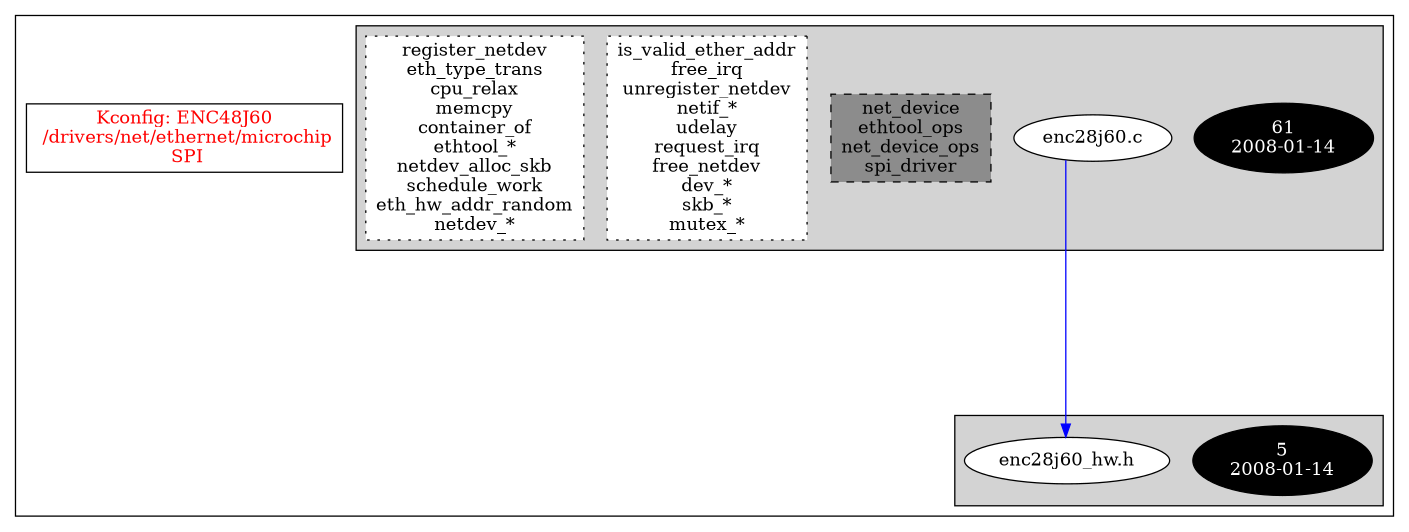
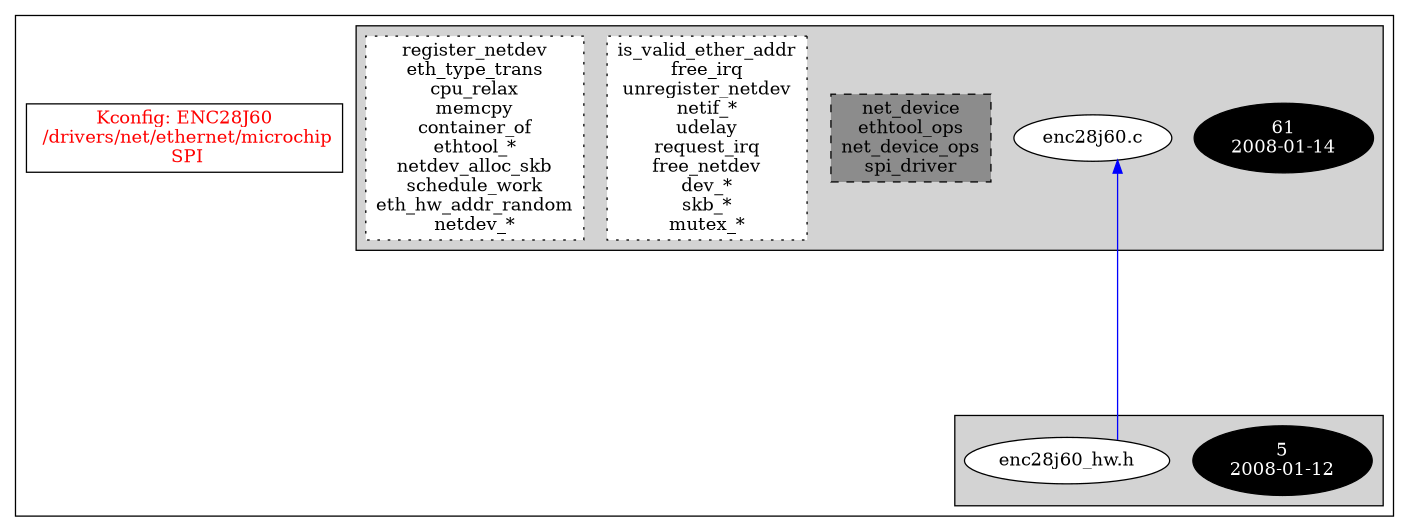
(185, 138) -> (185, 138)
(1066, 292) -> (1118, 307)
(1283, 461) -> (1283, 461)
